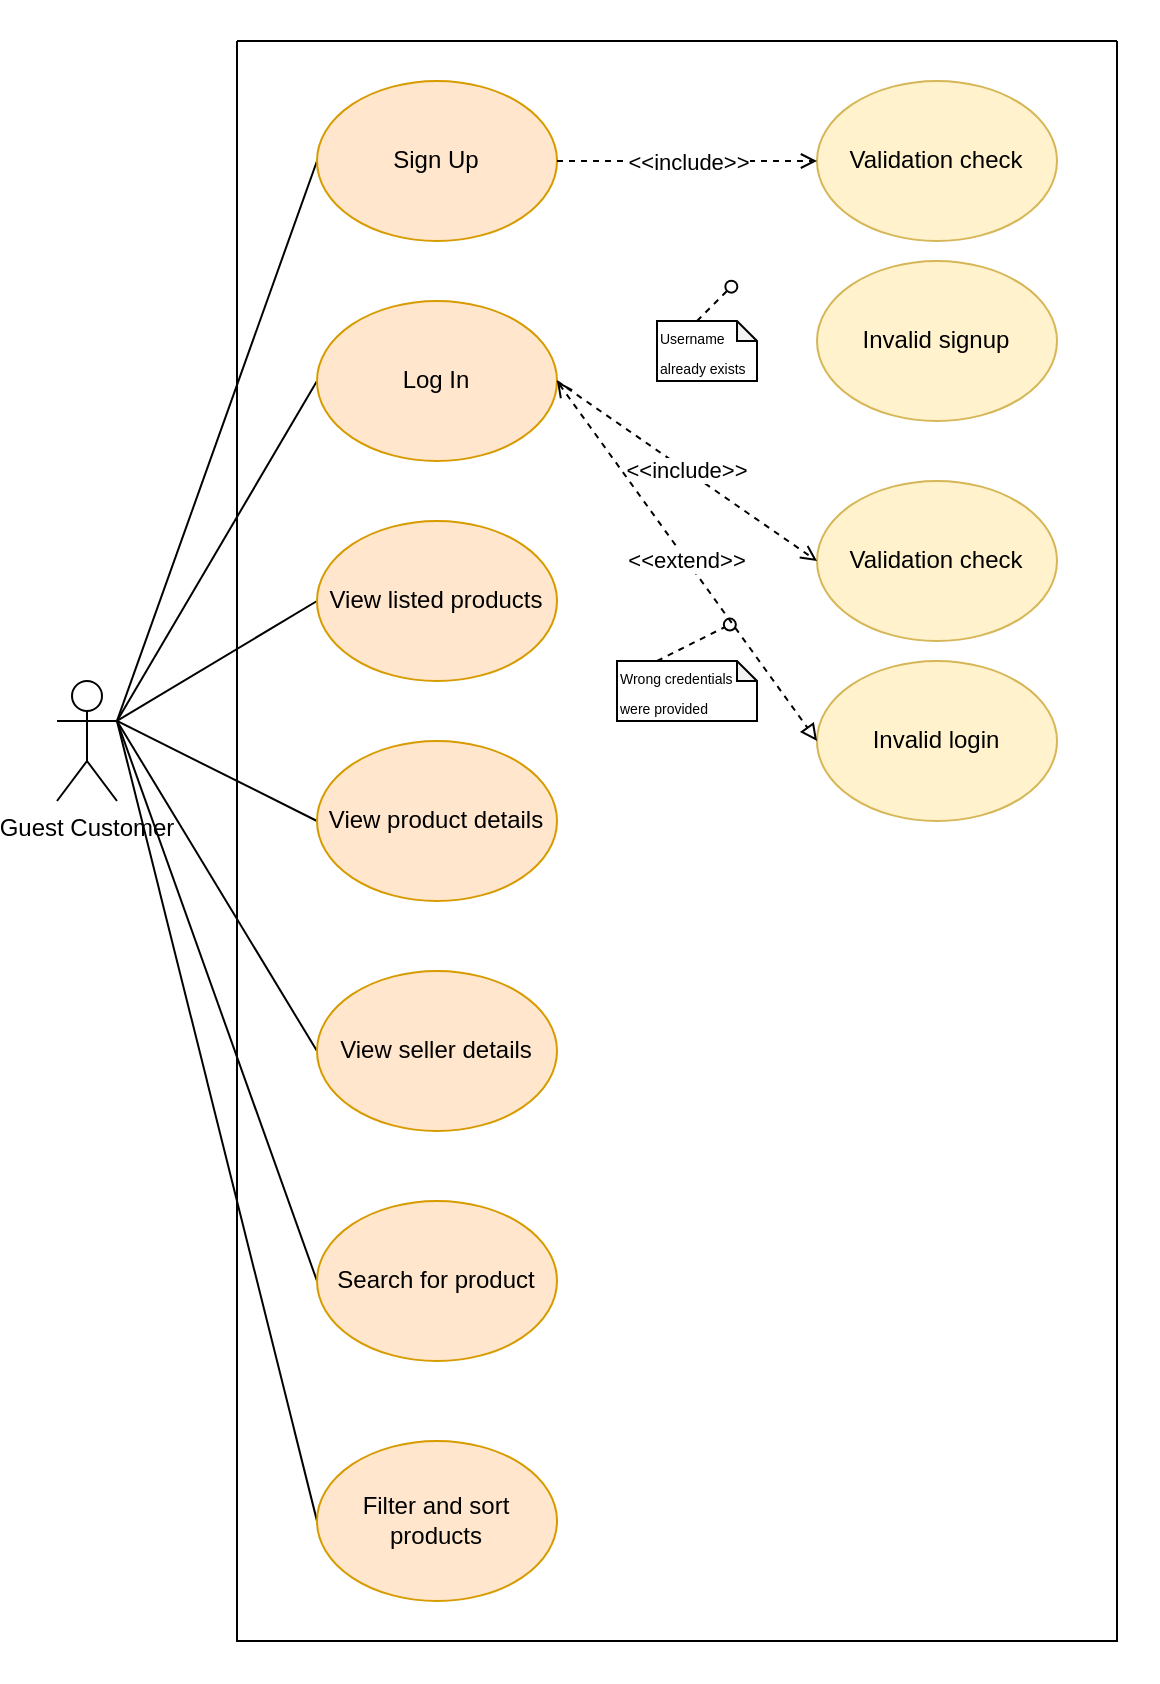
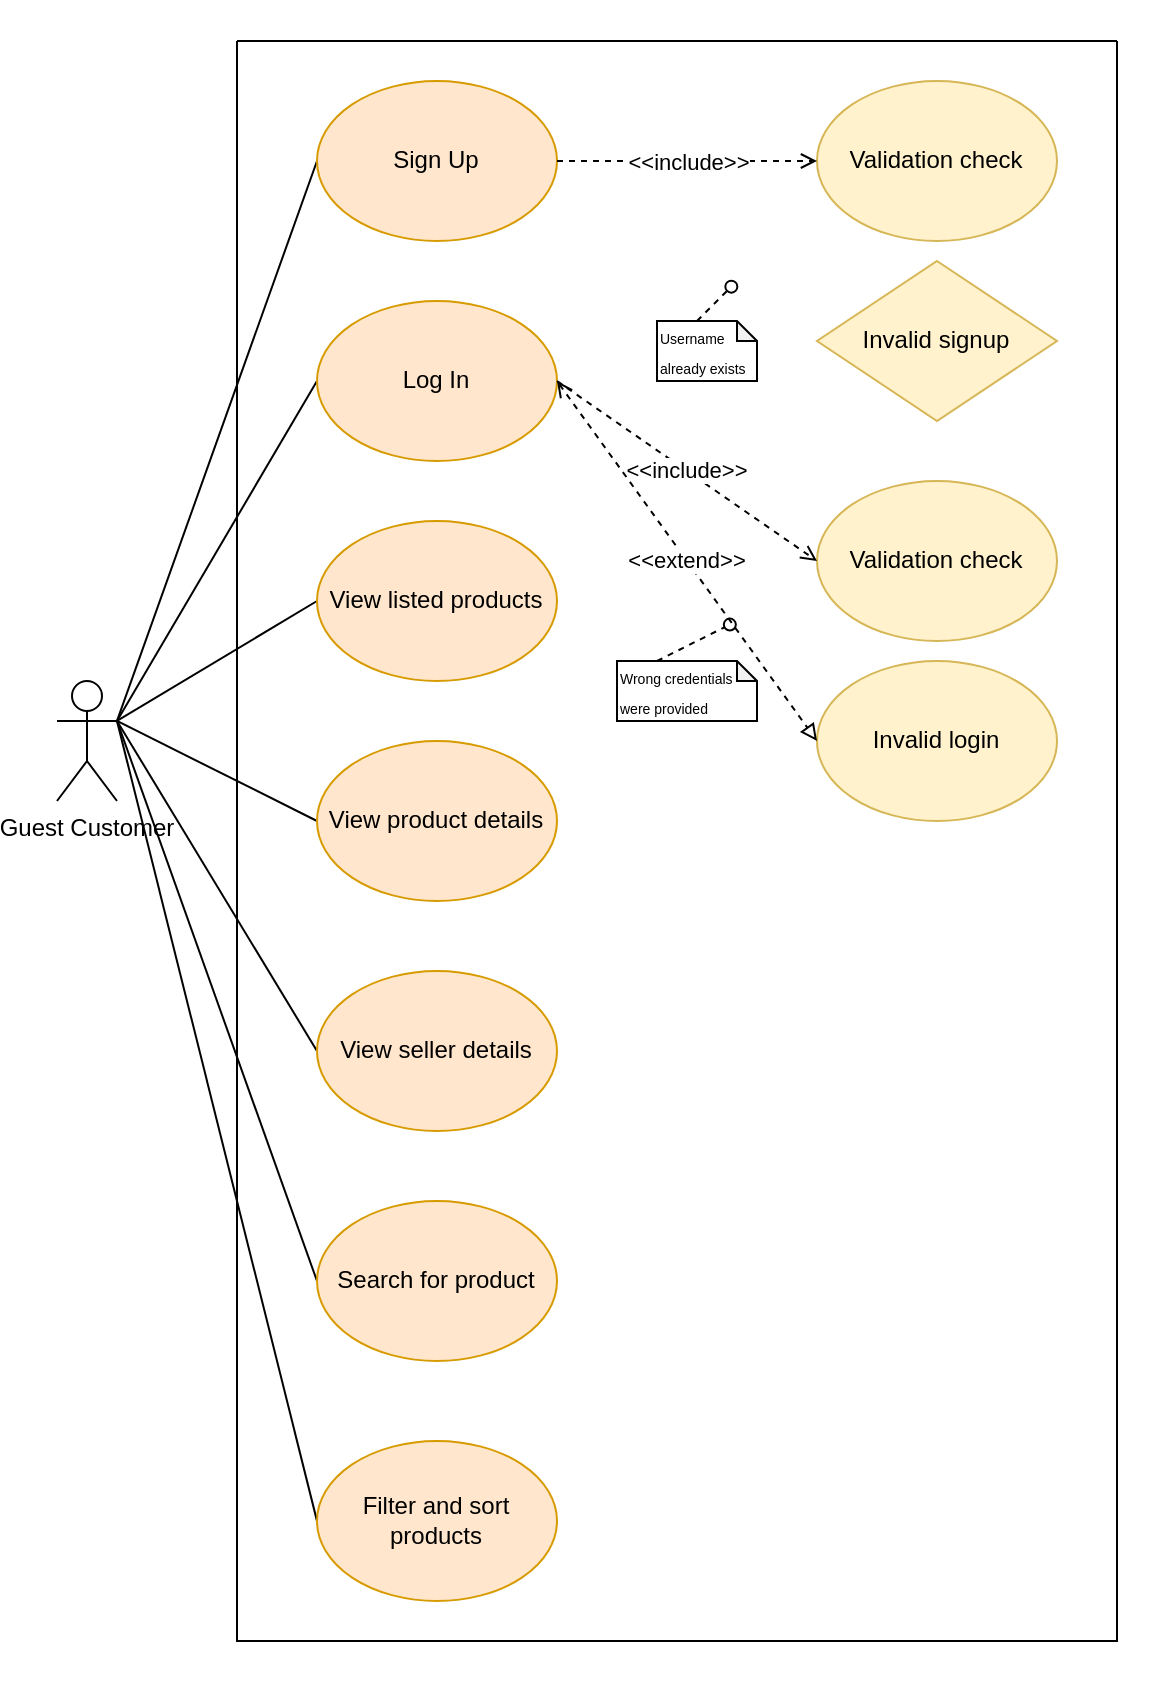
(937, 341) -> (937, 341)
